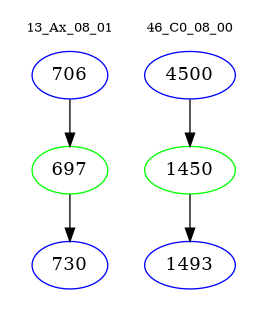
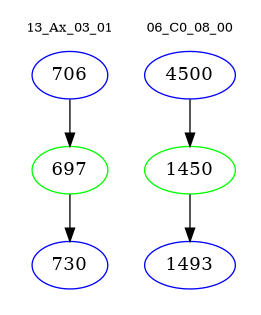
(70, 28) -> (70, 28)
(190, 28) -> (190, 28)
